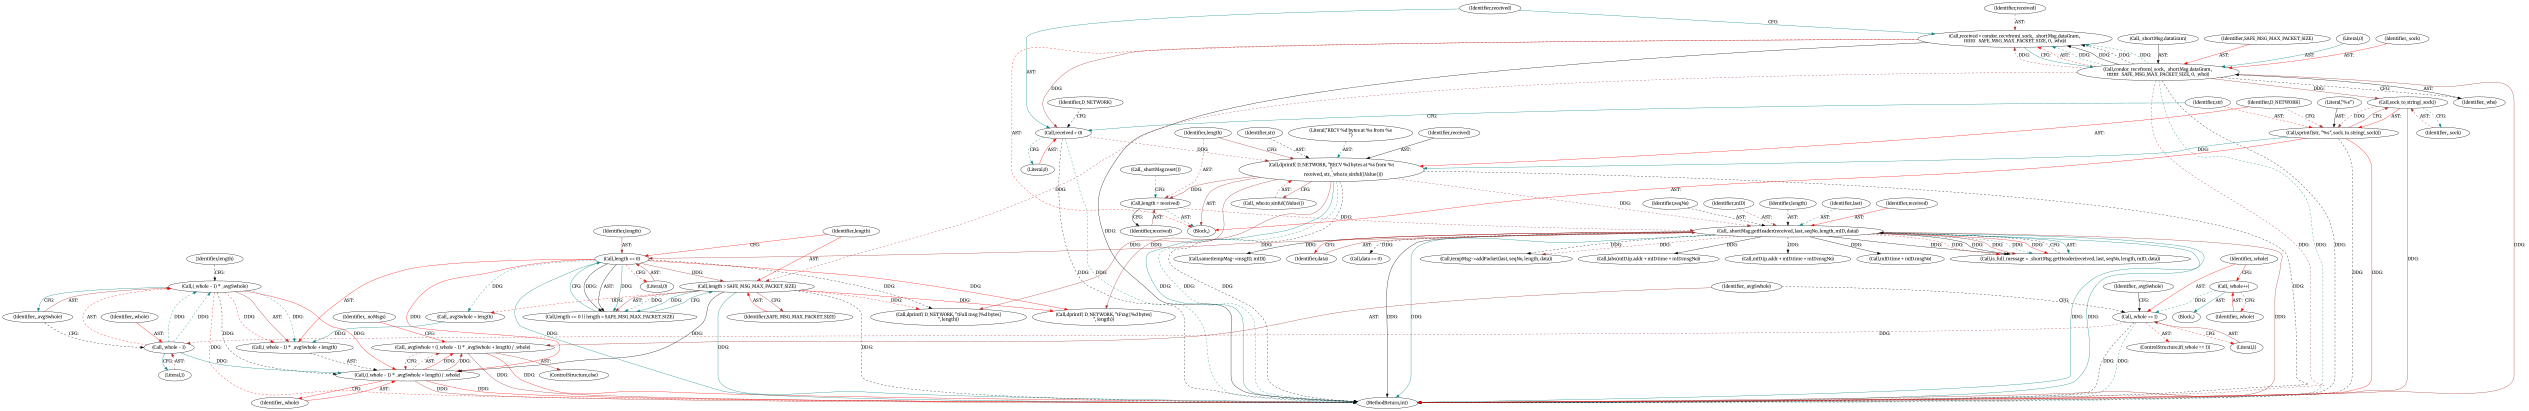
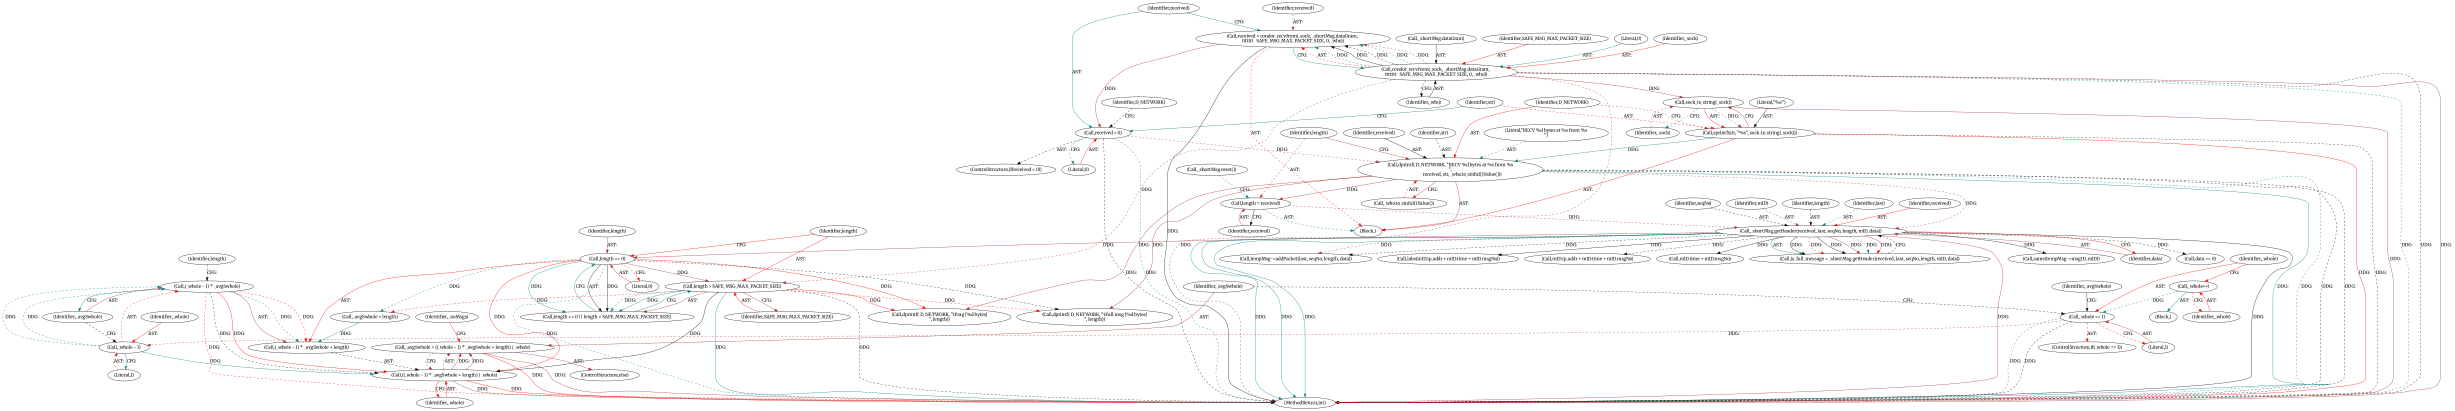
none -> (1006, 170)
(728, 392) -> (715, 390)
